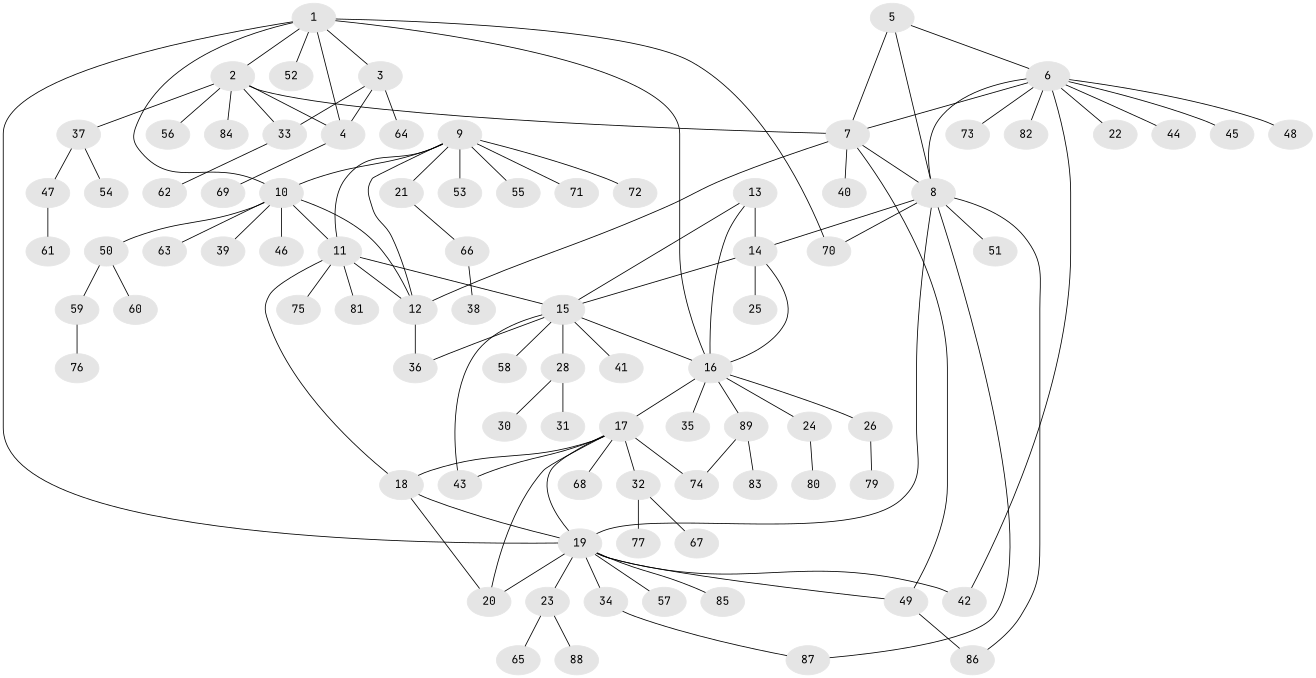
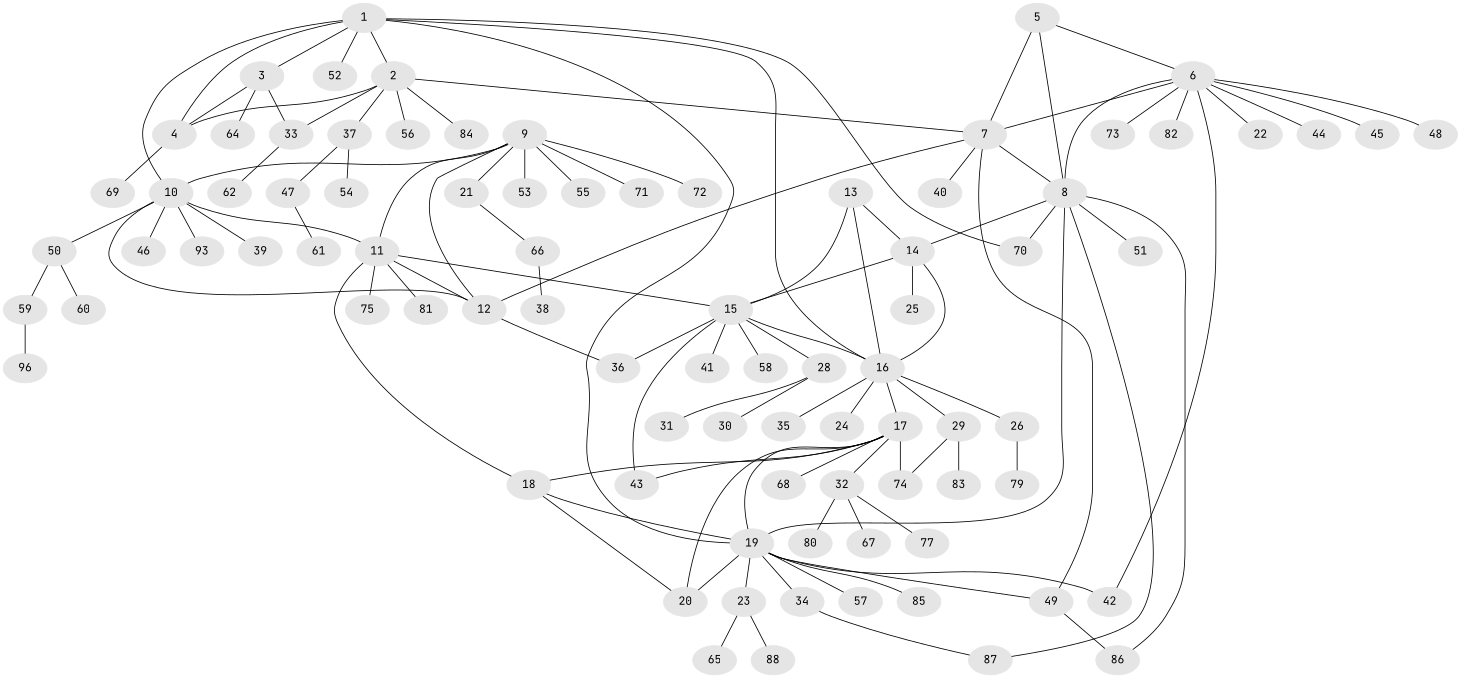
(165, 251) -> (202, 251)
(77, 368) -> (25, 368)
(746, 427) -> (959, 427)
(812, 456) -> (826, 514)
